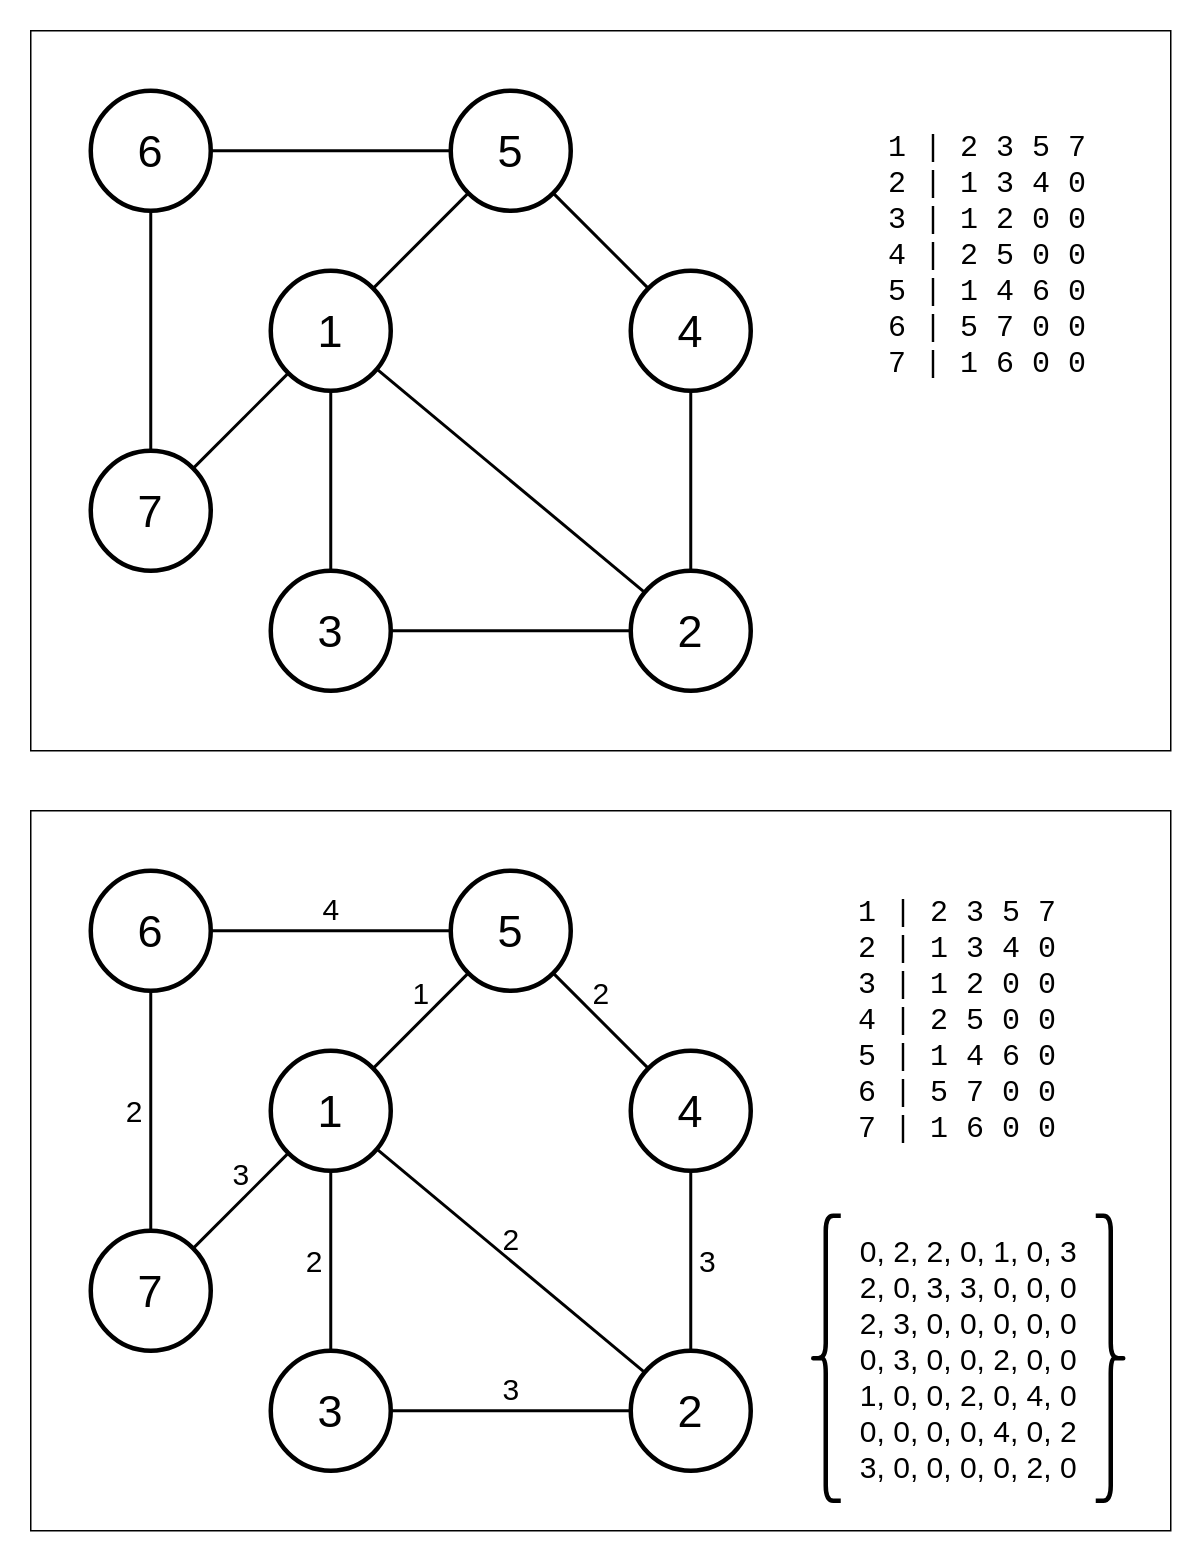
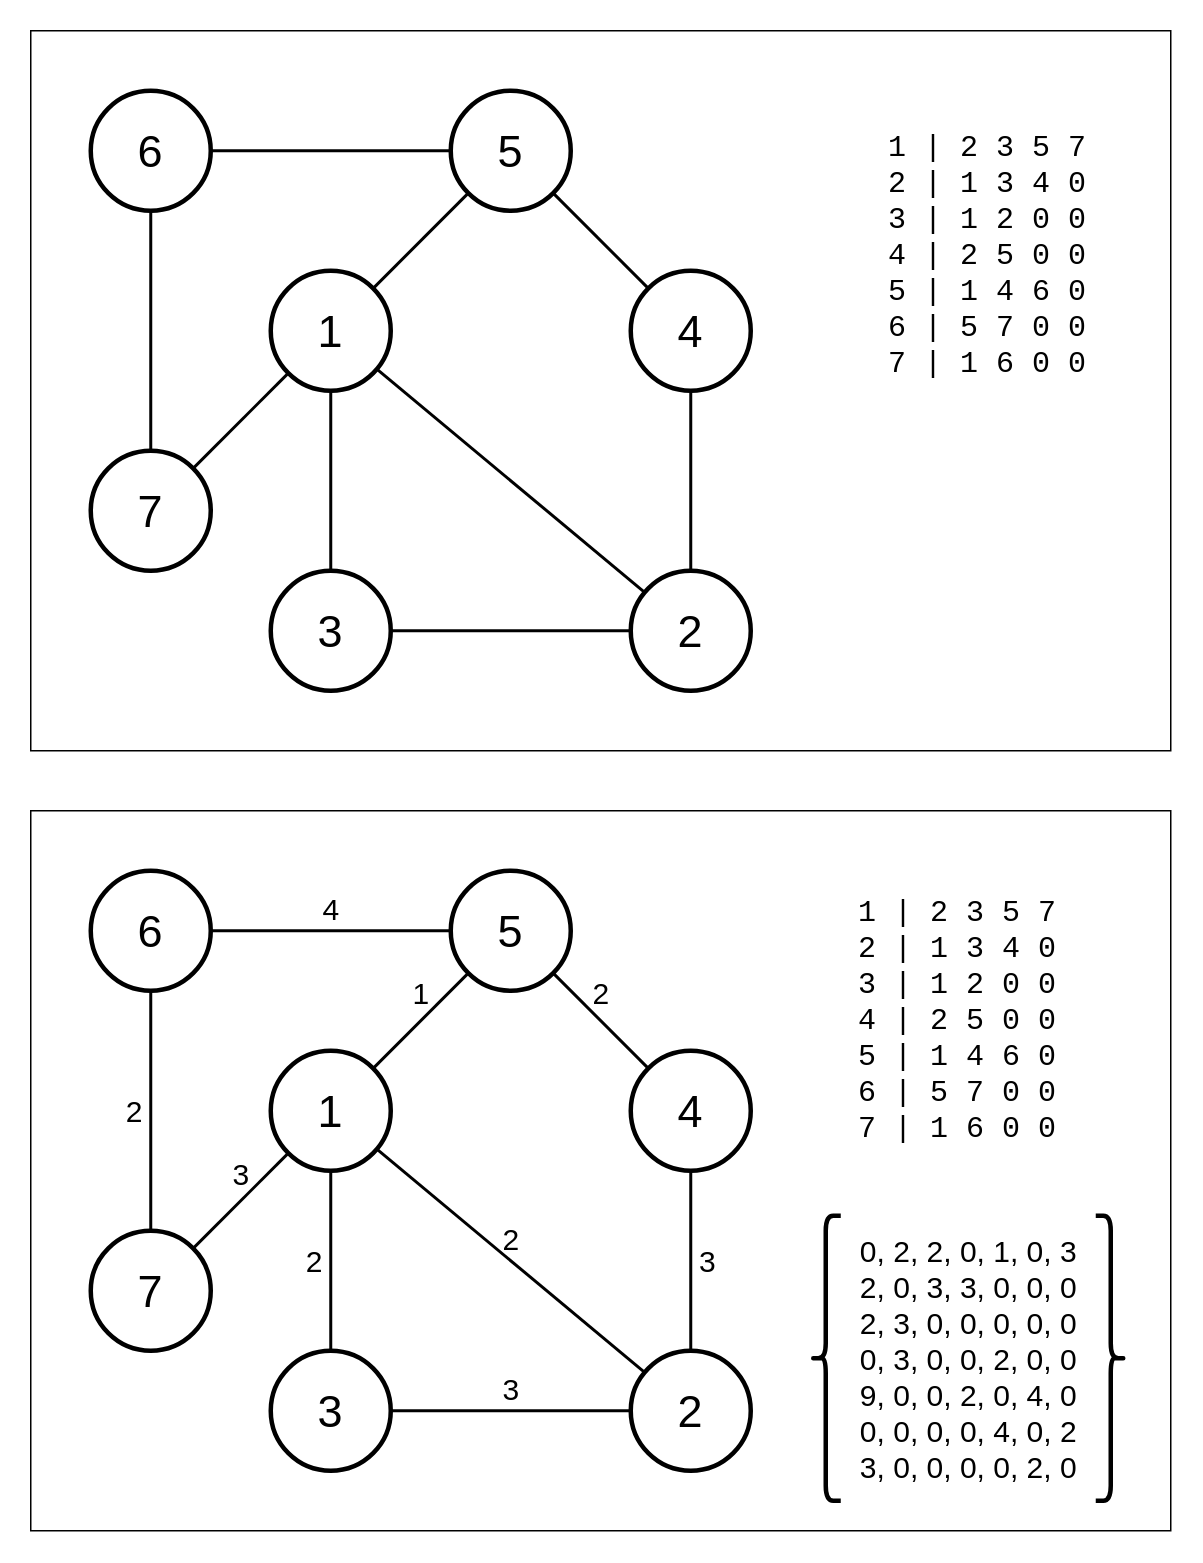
(969, 1358) -> (969, 1358)
